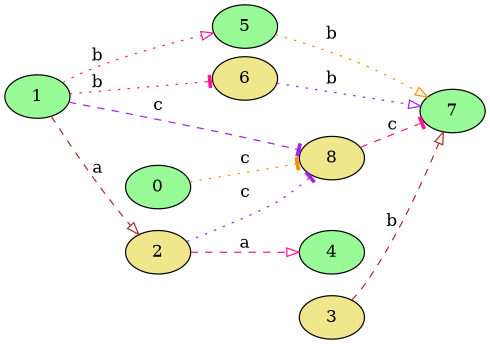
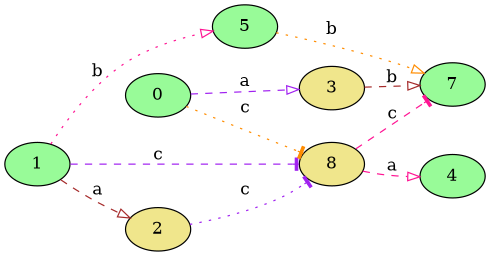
(245, 78) -> none
none -> (239, 92)
(239, 252) -> (385, 175)
